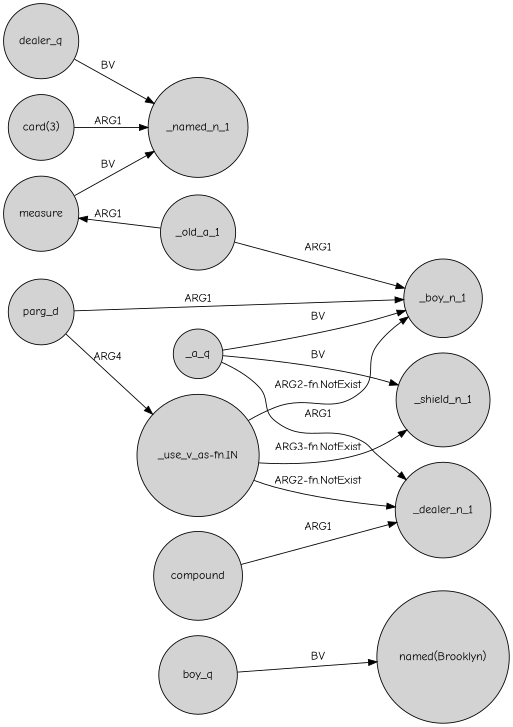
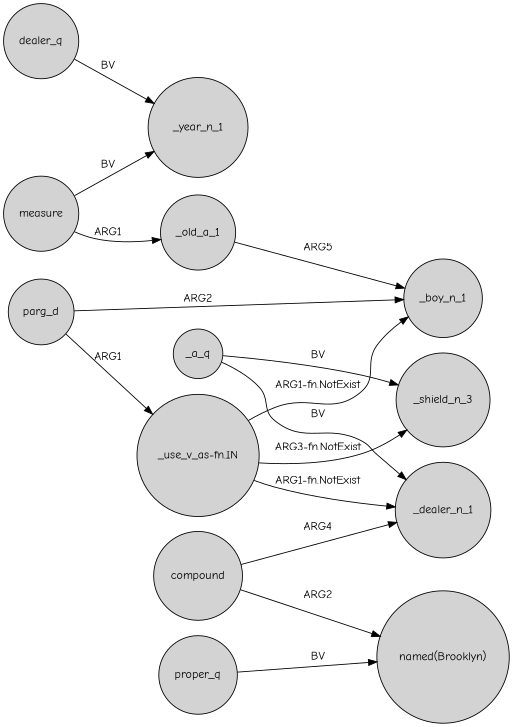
(41, 127) -> none
(198, 127) -> (198, 127)
(124, 224) -> (113, 241)
(318, 247) -> (318, 247)
(198, 299) -> (198, 299)
(311, 334) -> none
(108, 357) -> (108, 357)
(318, 385) -> (318, 385)
(443, 400) -> (443, 400)
(318, 414) -> (318, 414)
(318, 481) -> (318, 481)
(318, 527) -> (318, 527)
none -> (306, 612)
(198, 675) -> (198, 675)
